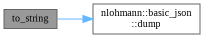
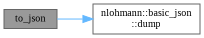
(30, 19) -> (30, 19)
